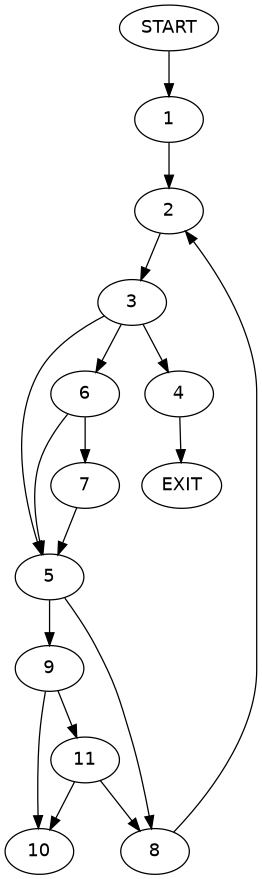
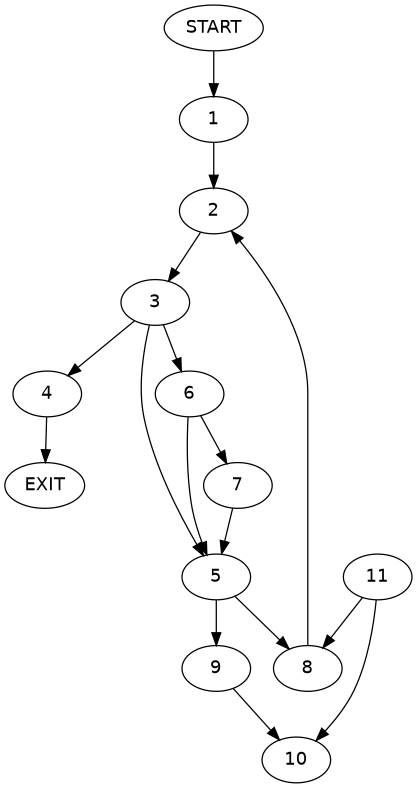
(65, 708) -> none
